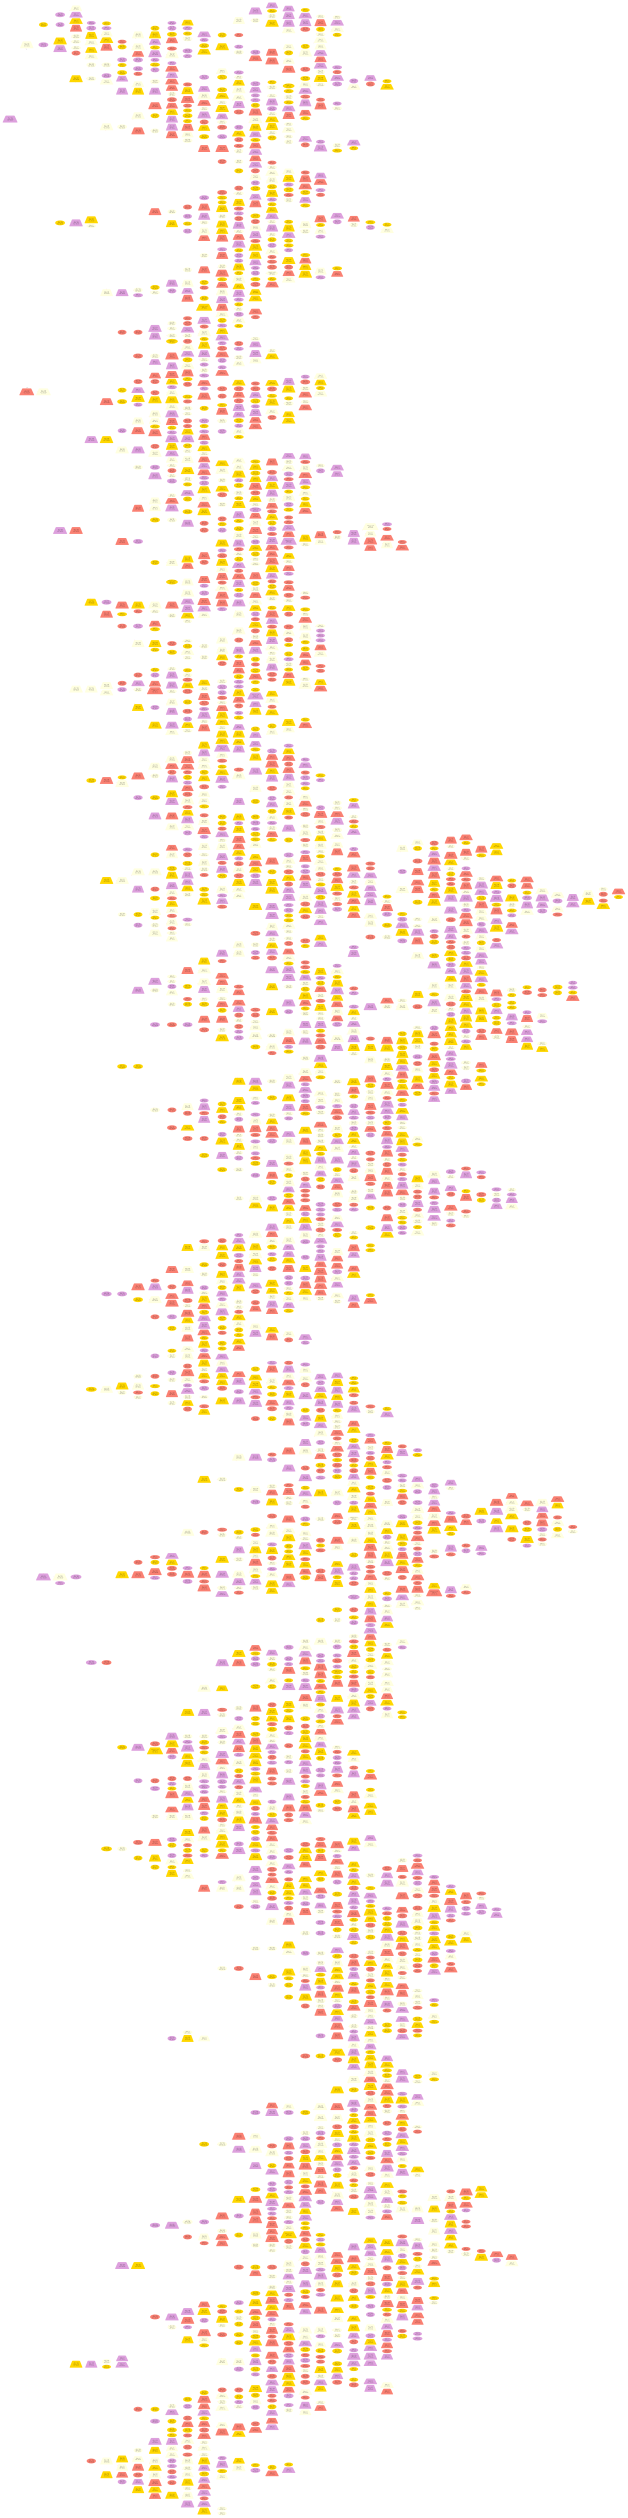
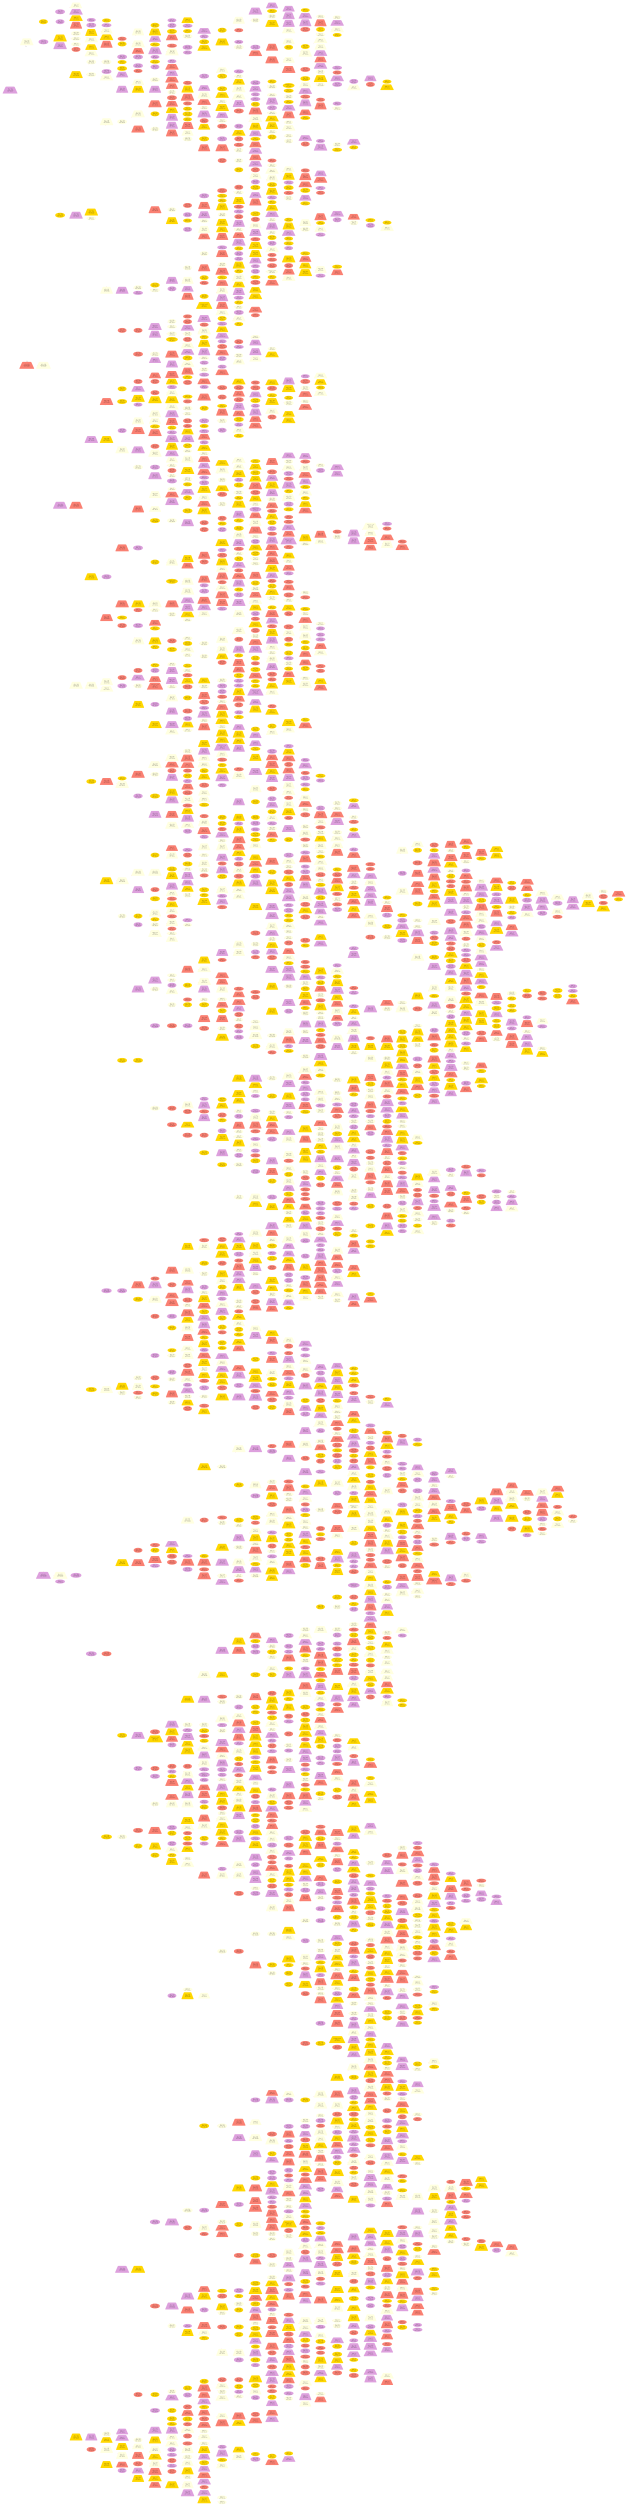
(239, 415) -> (239, 413)
none -> (255, 2310)
(107, 2367) -> (107, 2440)
